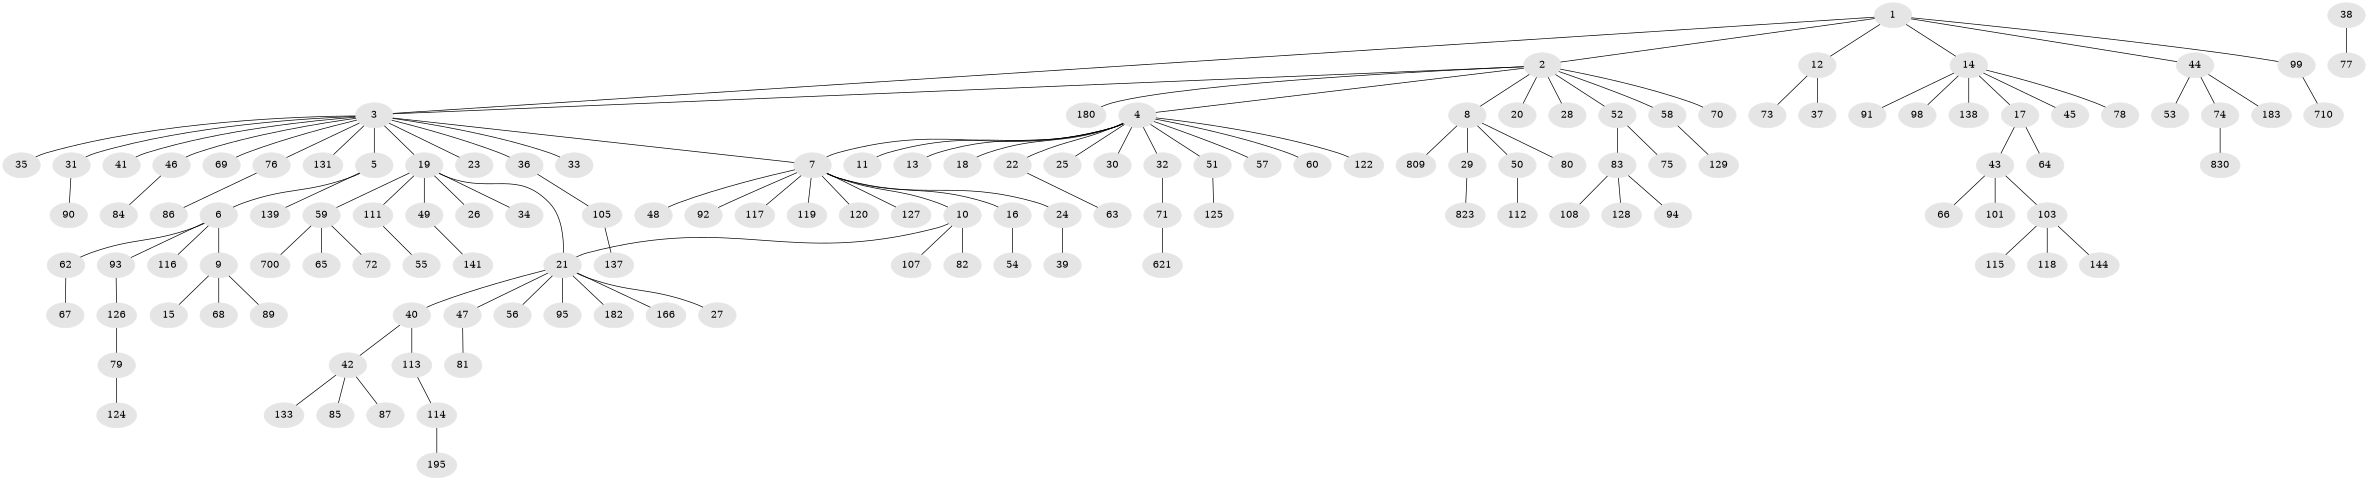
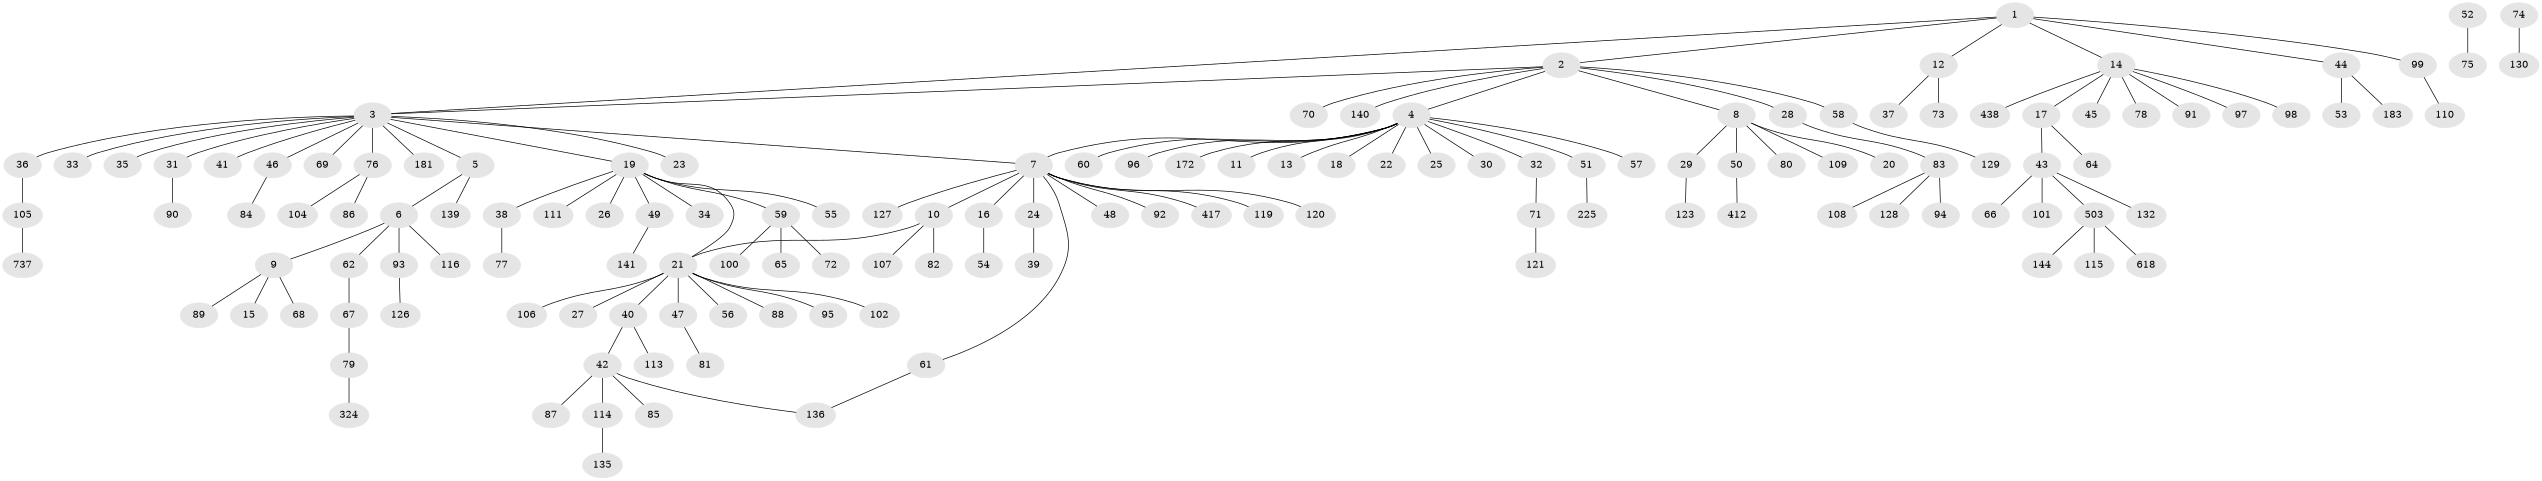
(1530, 90) -> (1813, 140)
(1580, 90) -> none
(2208, 90) -> none
(1086, 115) -> (1360, 115)
(1969, 115) -> (1990, 115)
none -> (2241, 115)
(2324, 115) -> (2445, 115)
(1617, 140) -> (1864, 140)
(323, 165) -> (424, 165)
none -> (1134, 165)
(1364, 165) -> (1185, 165)
(1416, 165) -> (1838, 165)
(2220, 165) -> (2519, 65)
none -> (564, 188)
none -> (298, 215)
(755, 215) -> (1212, 215)
(1112, 215) -> none
(1214, 215) -> (1587, 215)
(1465, 215) -> (1685, 215)
(1517, 215) -> (1737, 215)
(2047, 215) -> (2094, 215)
none -> (2146, 215)
(397, 240) -> (730, 190)
(270, 265) -> (730, 265)
(614, 265) -> (23, 265)
(1162, 265) -> (1536, 265)
(2047, 265) -> (2146, 265)
(614, 315) -> (880, 315)
(666, 315) -> (527, 315)
none -> (778, 315)
(117, 340) -> (349, 340)
none -> (926, 365)
(424, 390) -> (603, 390)
(117, 415) -> (349, 415)
(284, 415) -> (816, 415)
(437, 465) -> (602, 465)
